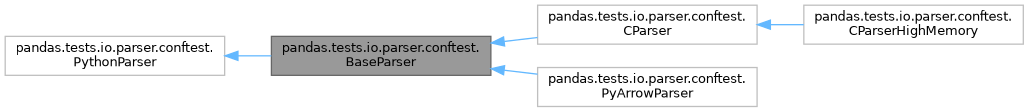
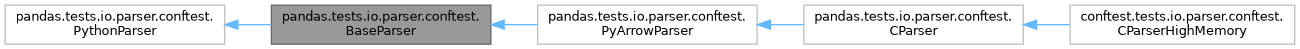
(914, 25) -> (1182, 25)
(521, 39) -> (787, 25)
